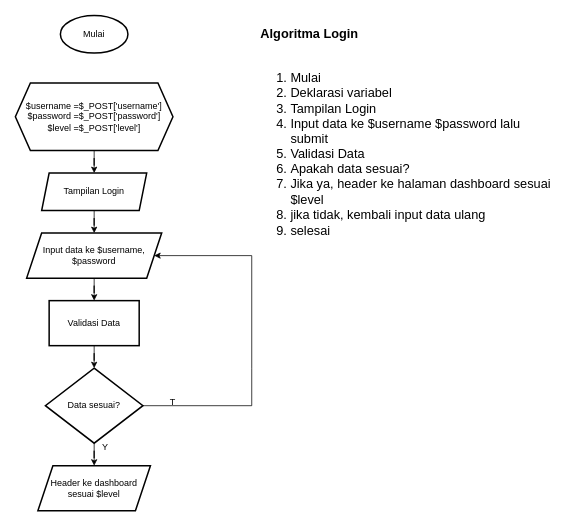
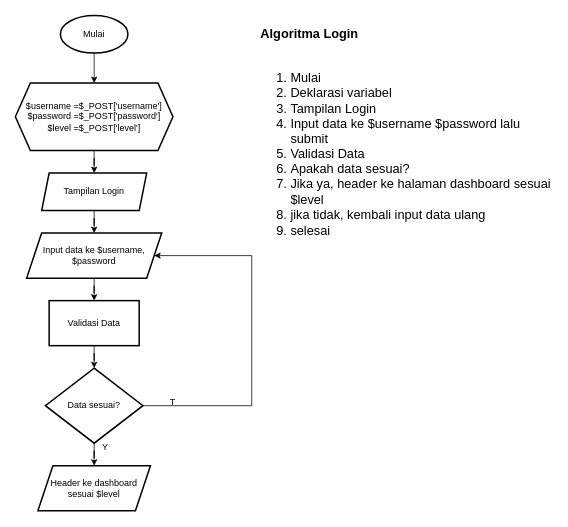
none -> (94, 76)
